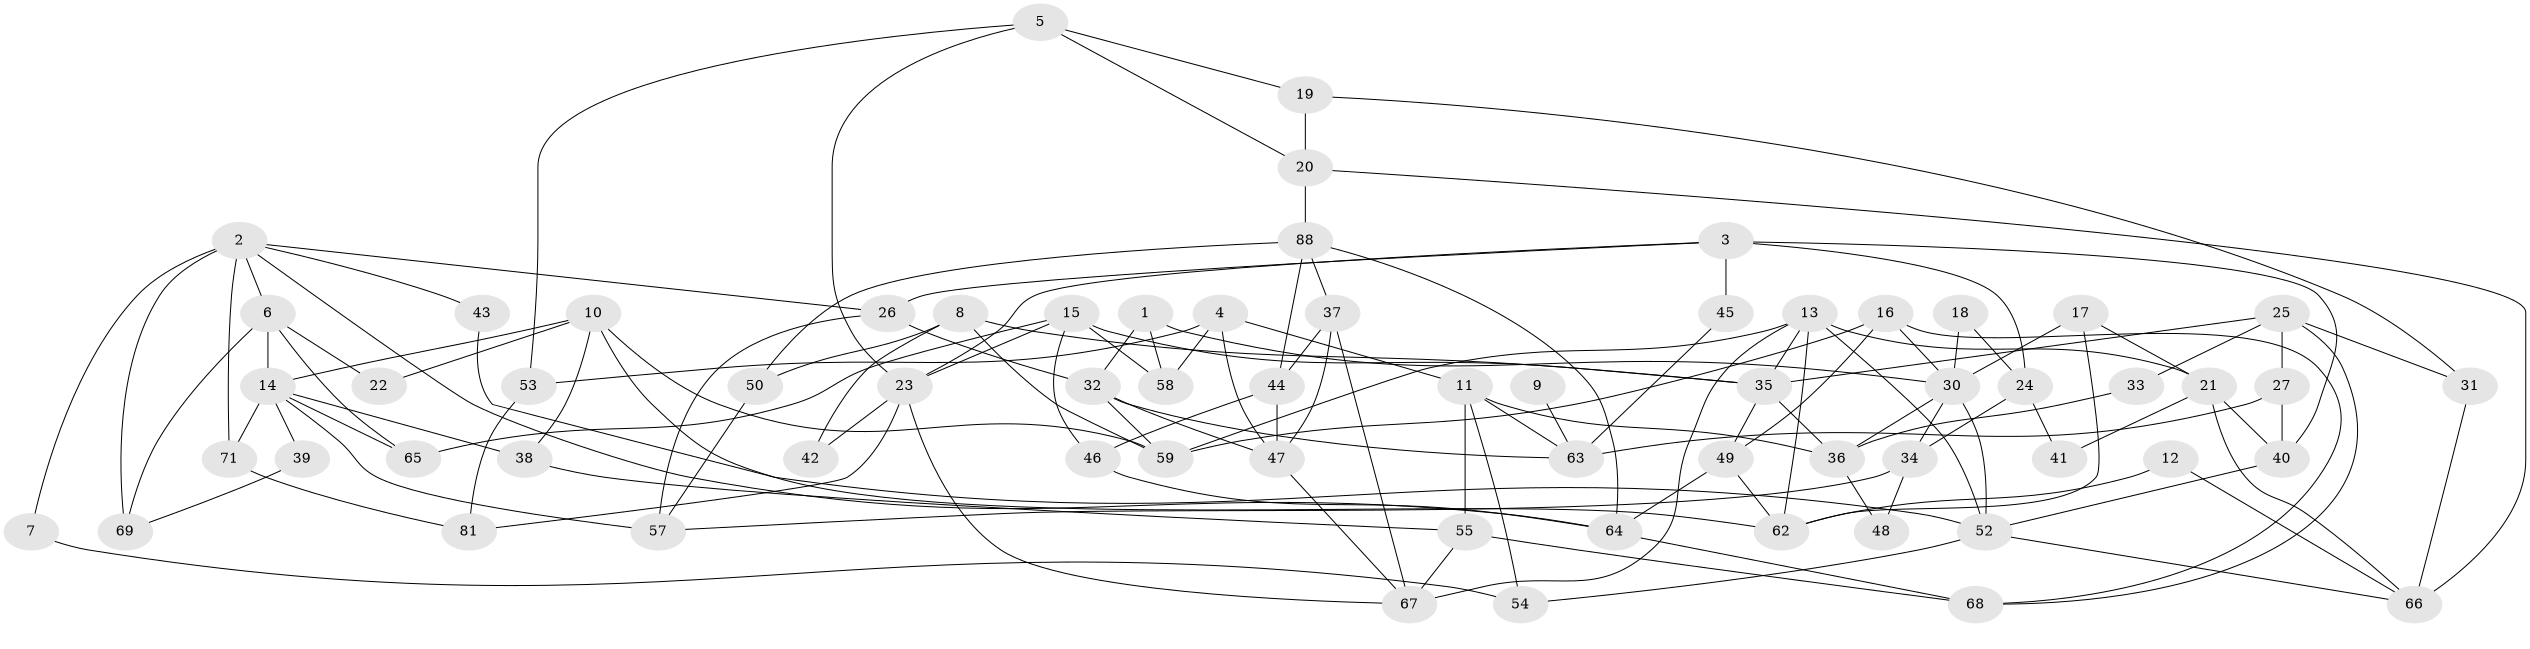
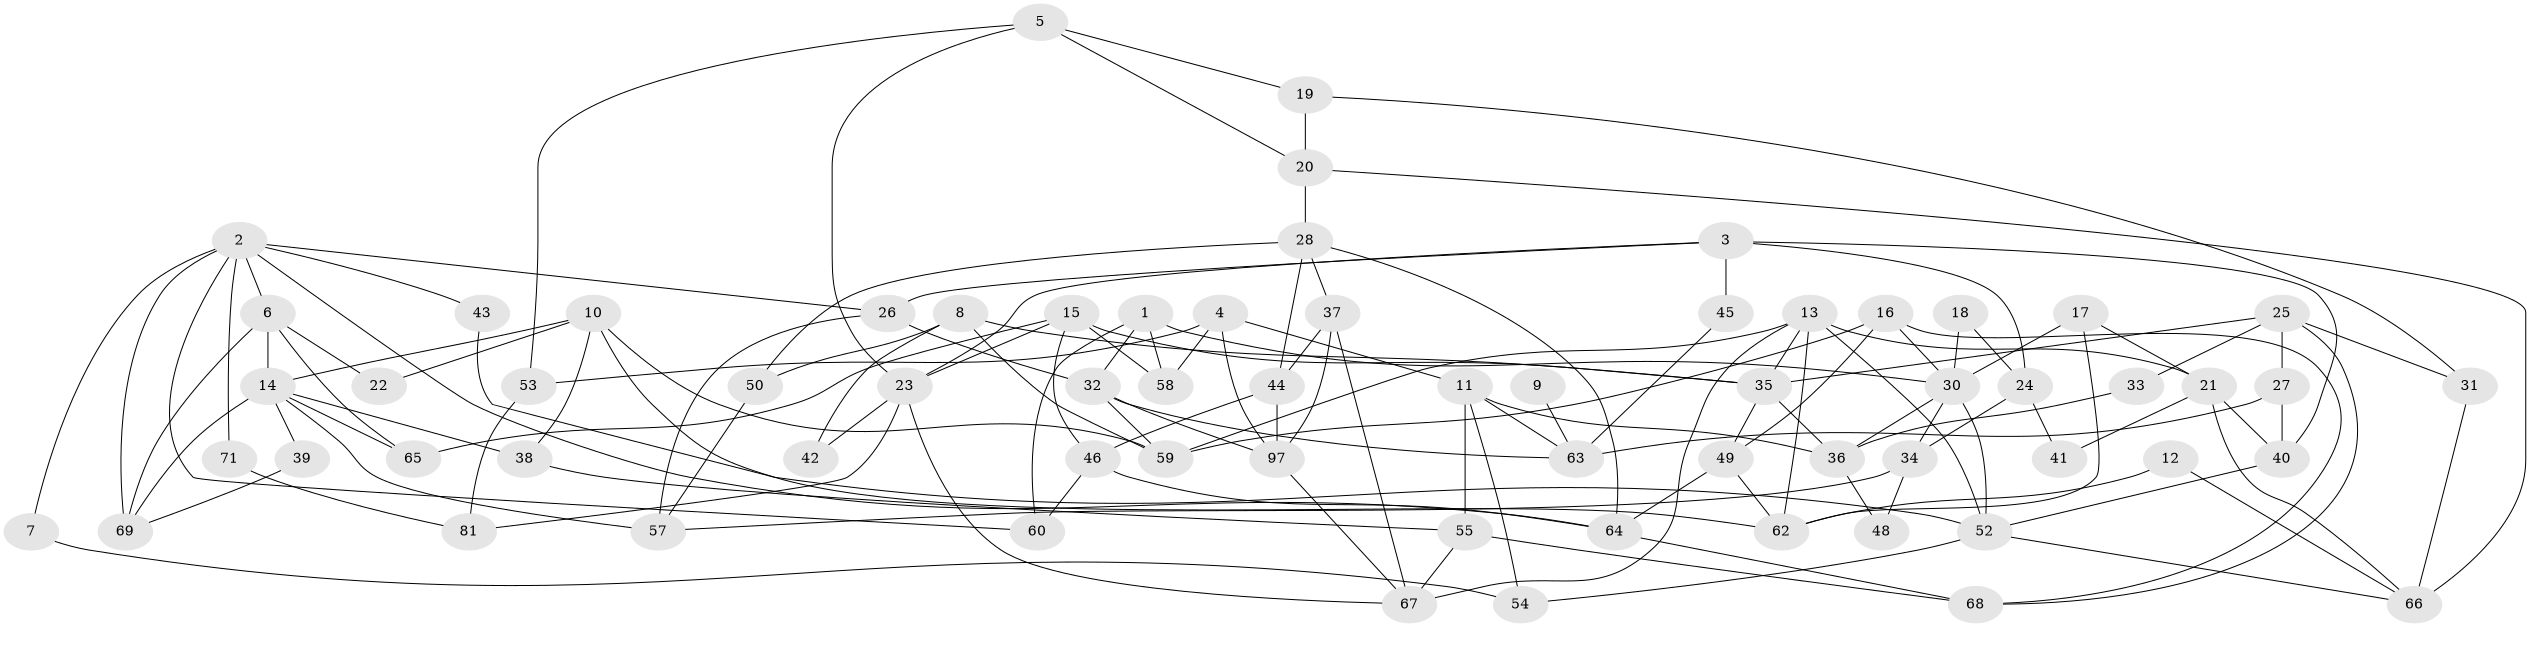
(1305, 241) -> (1305, 241)
(249, 423) -> (185, 450)
(1277, 459) -> (1277, 459)
none -> (1037, 532)
